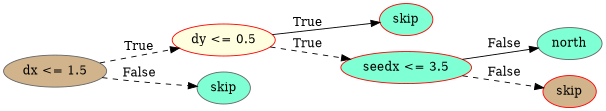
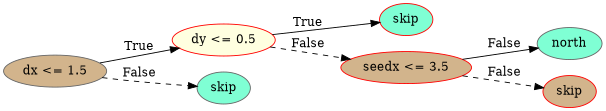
(308, 44) -> (308, 44)
(135, 56) -> (135, 56)
(406, 68) -> (406, 68)
